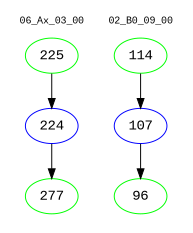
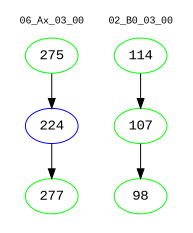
(141, 21) -> (141, 21)
(52, 56) -> (52, 56)
(141, 126) -> (141, 126)
(141, 196) -> (141, 196)
